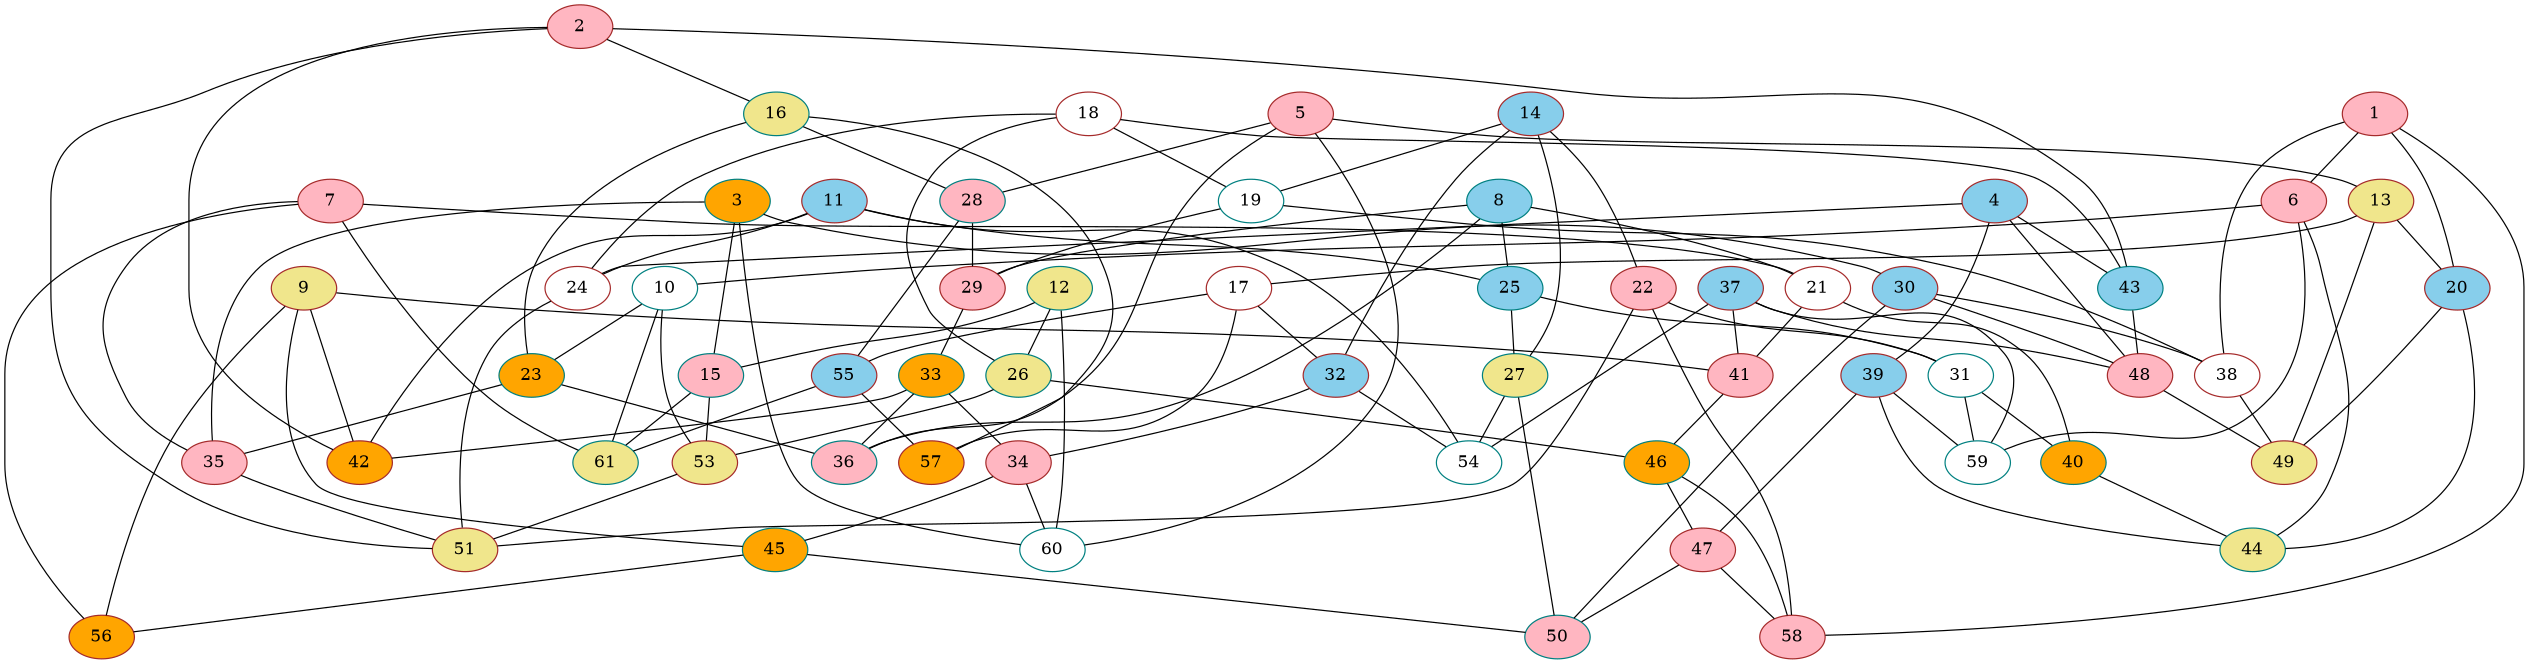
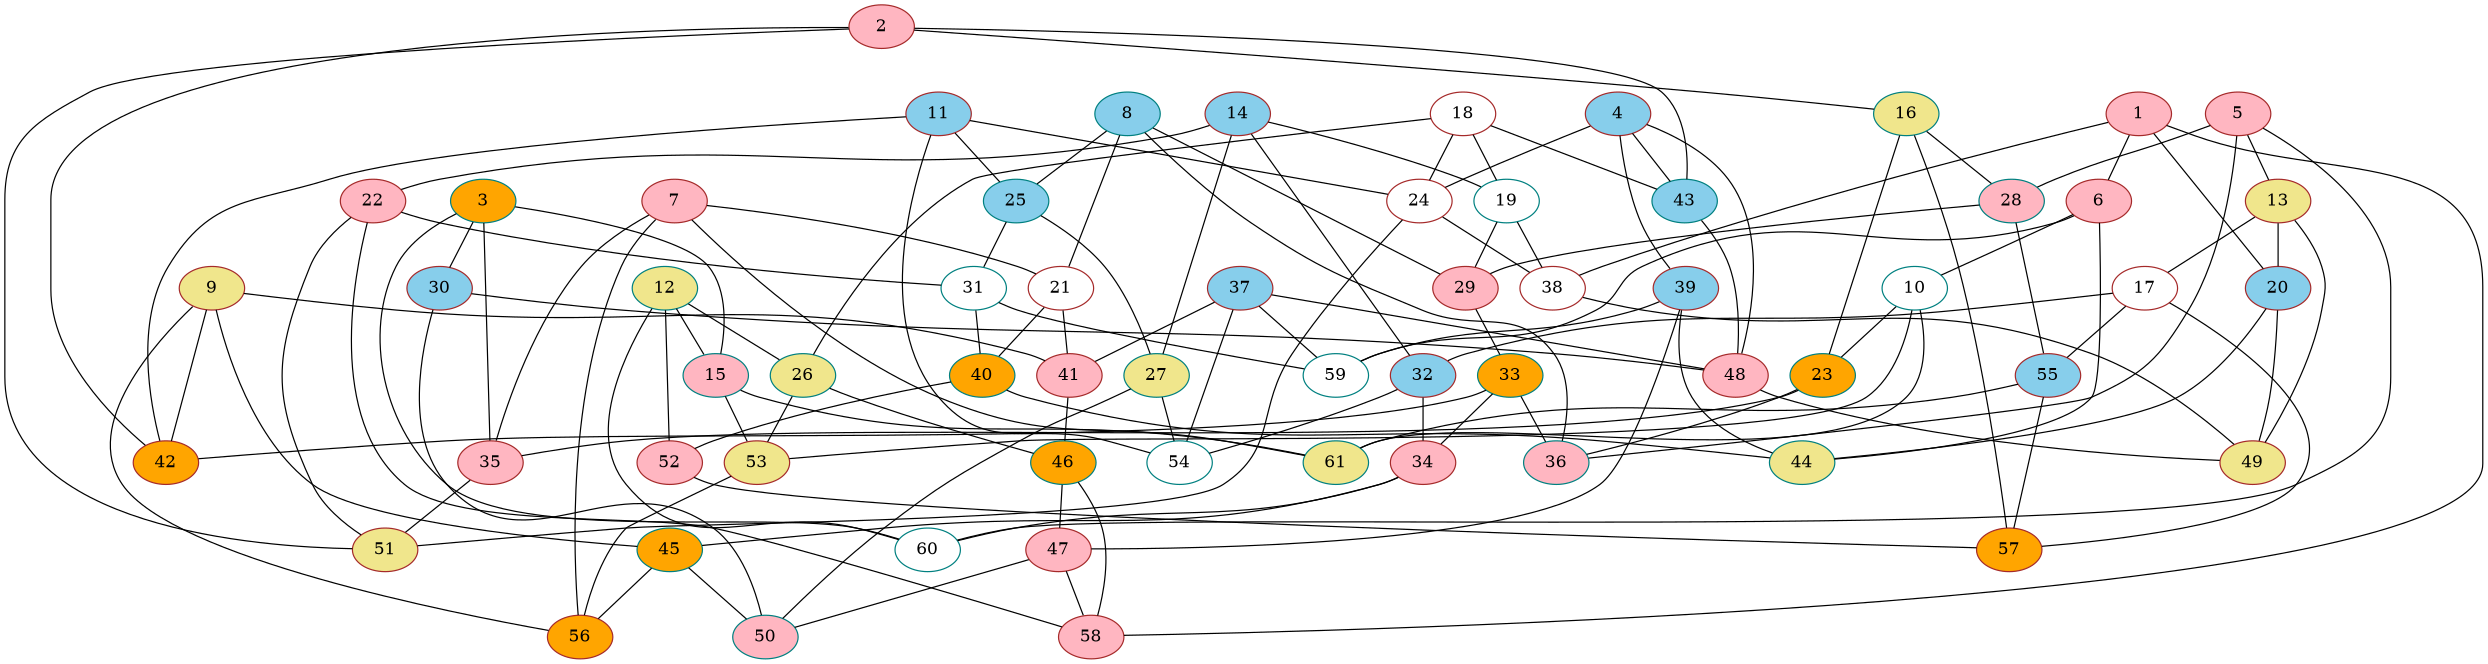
(2071, 322) -> (1480, 241)
none -> (670, 463)
(585, 507) -> (619, 537)
